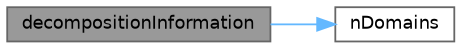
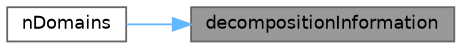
(294, 24) -> (149, 24)
